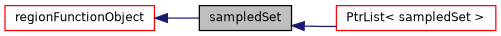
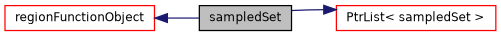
(320, 26) -> (308, 10)
